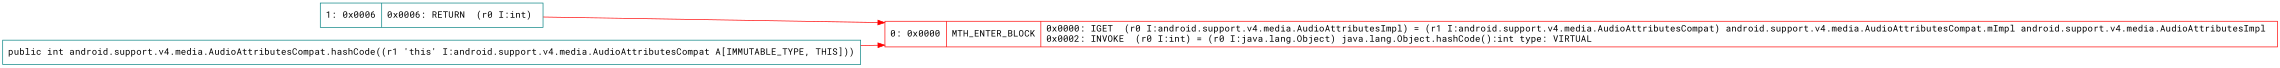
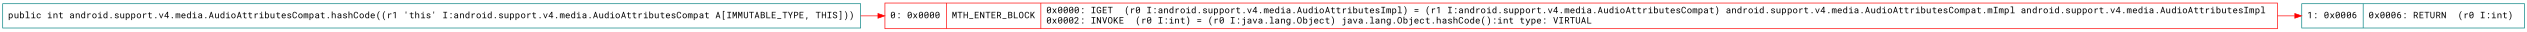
(711, 20) -> (2286, 16)
